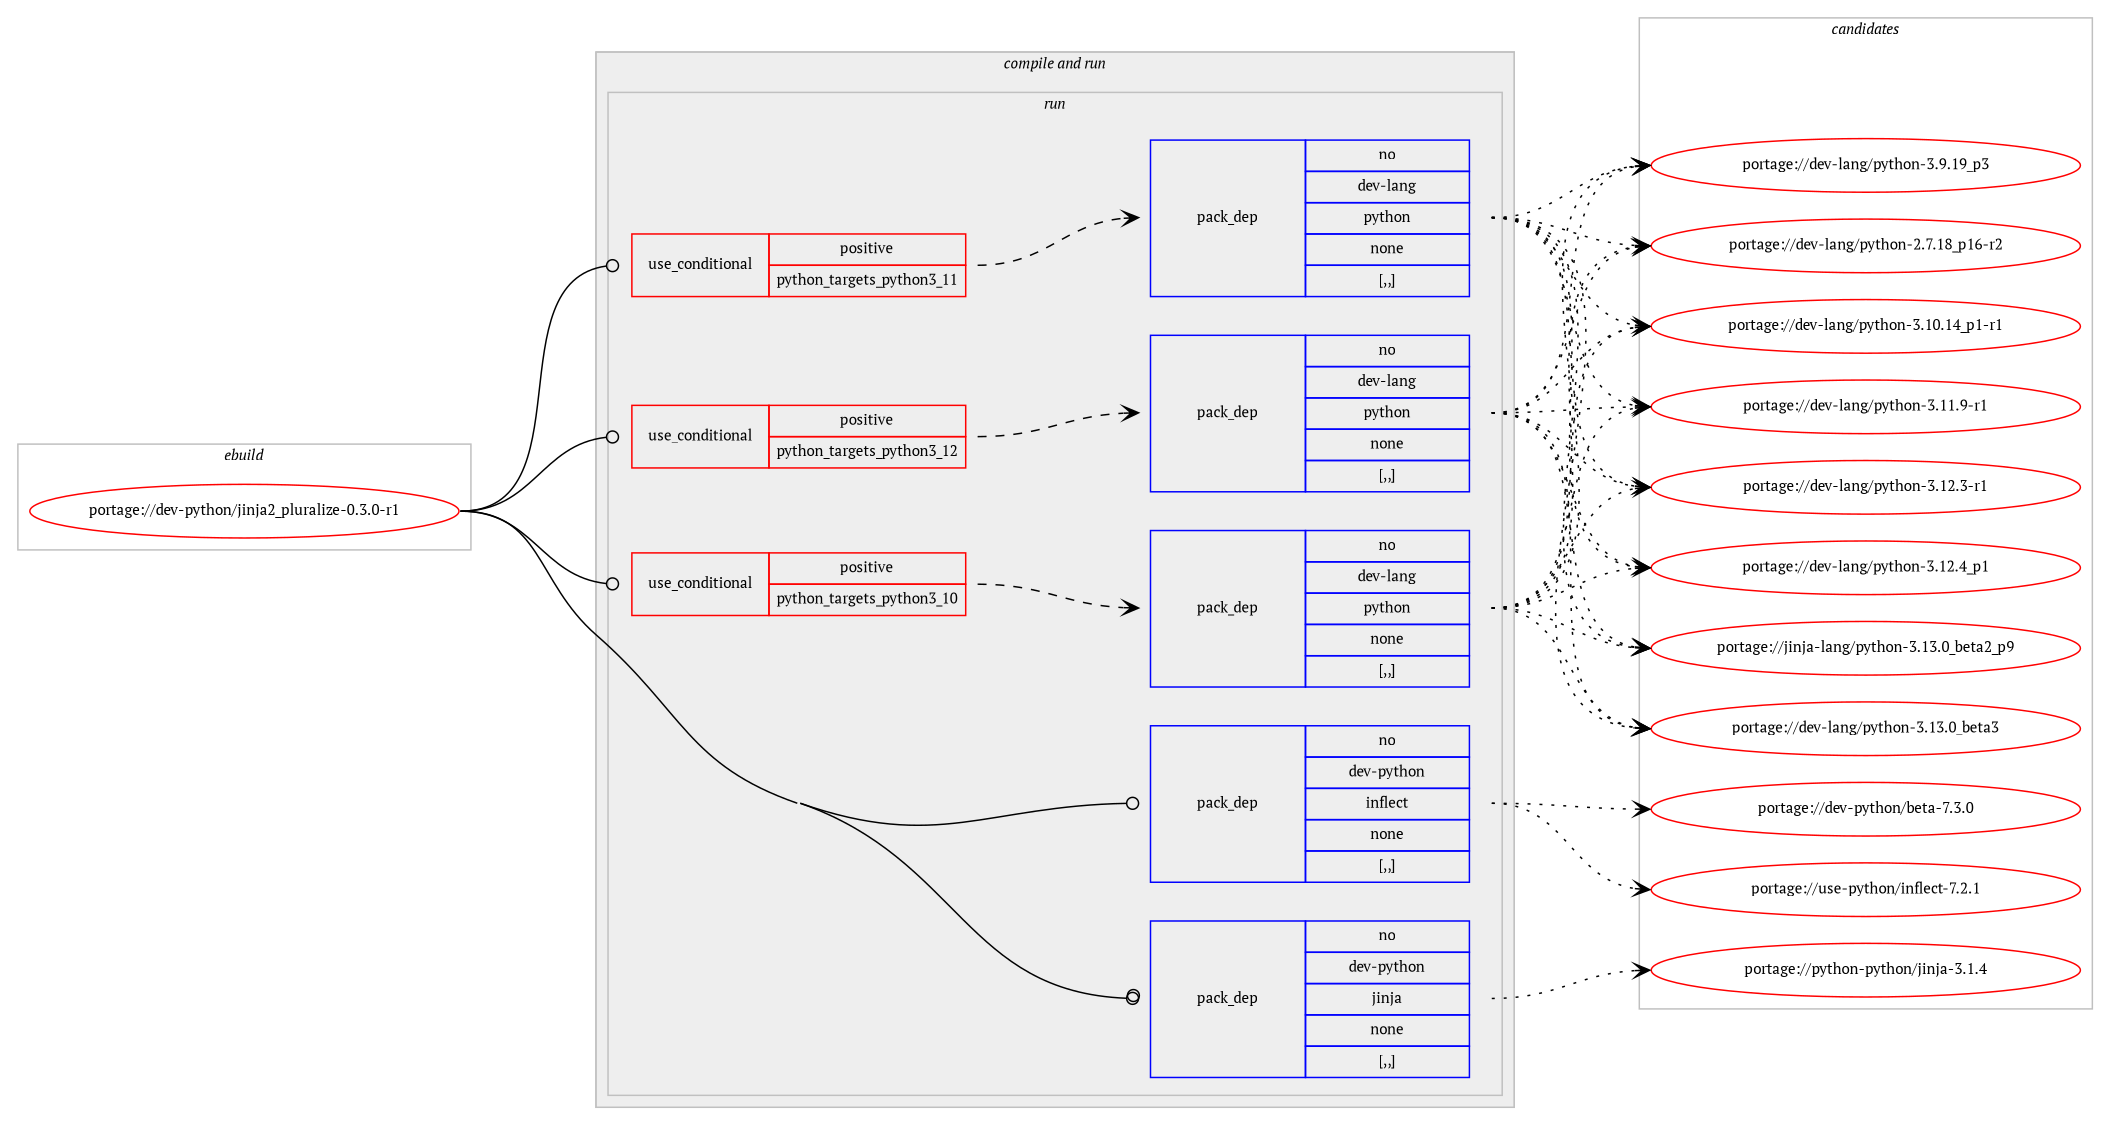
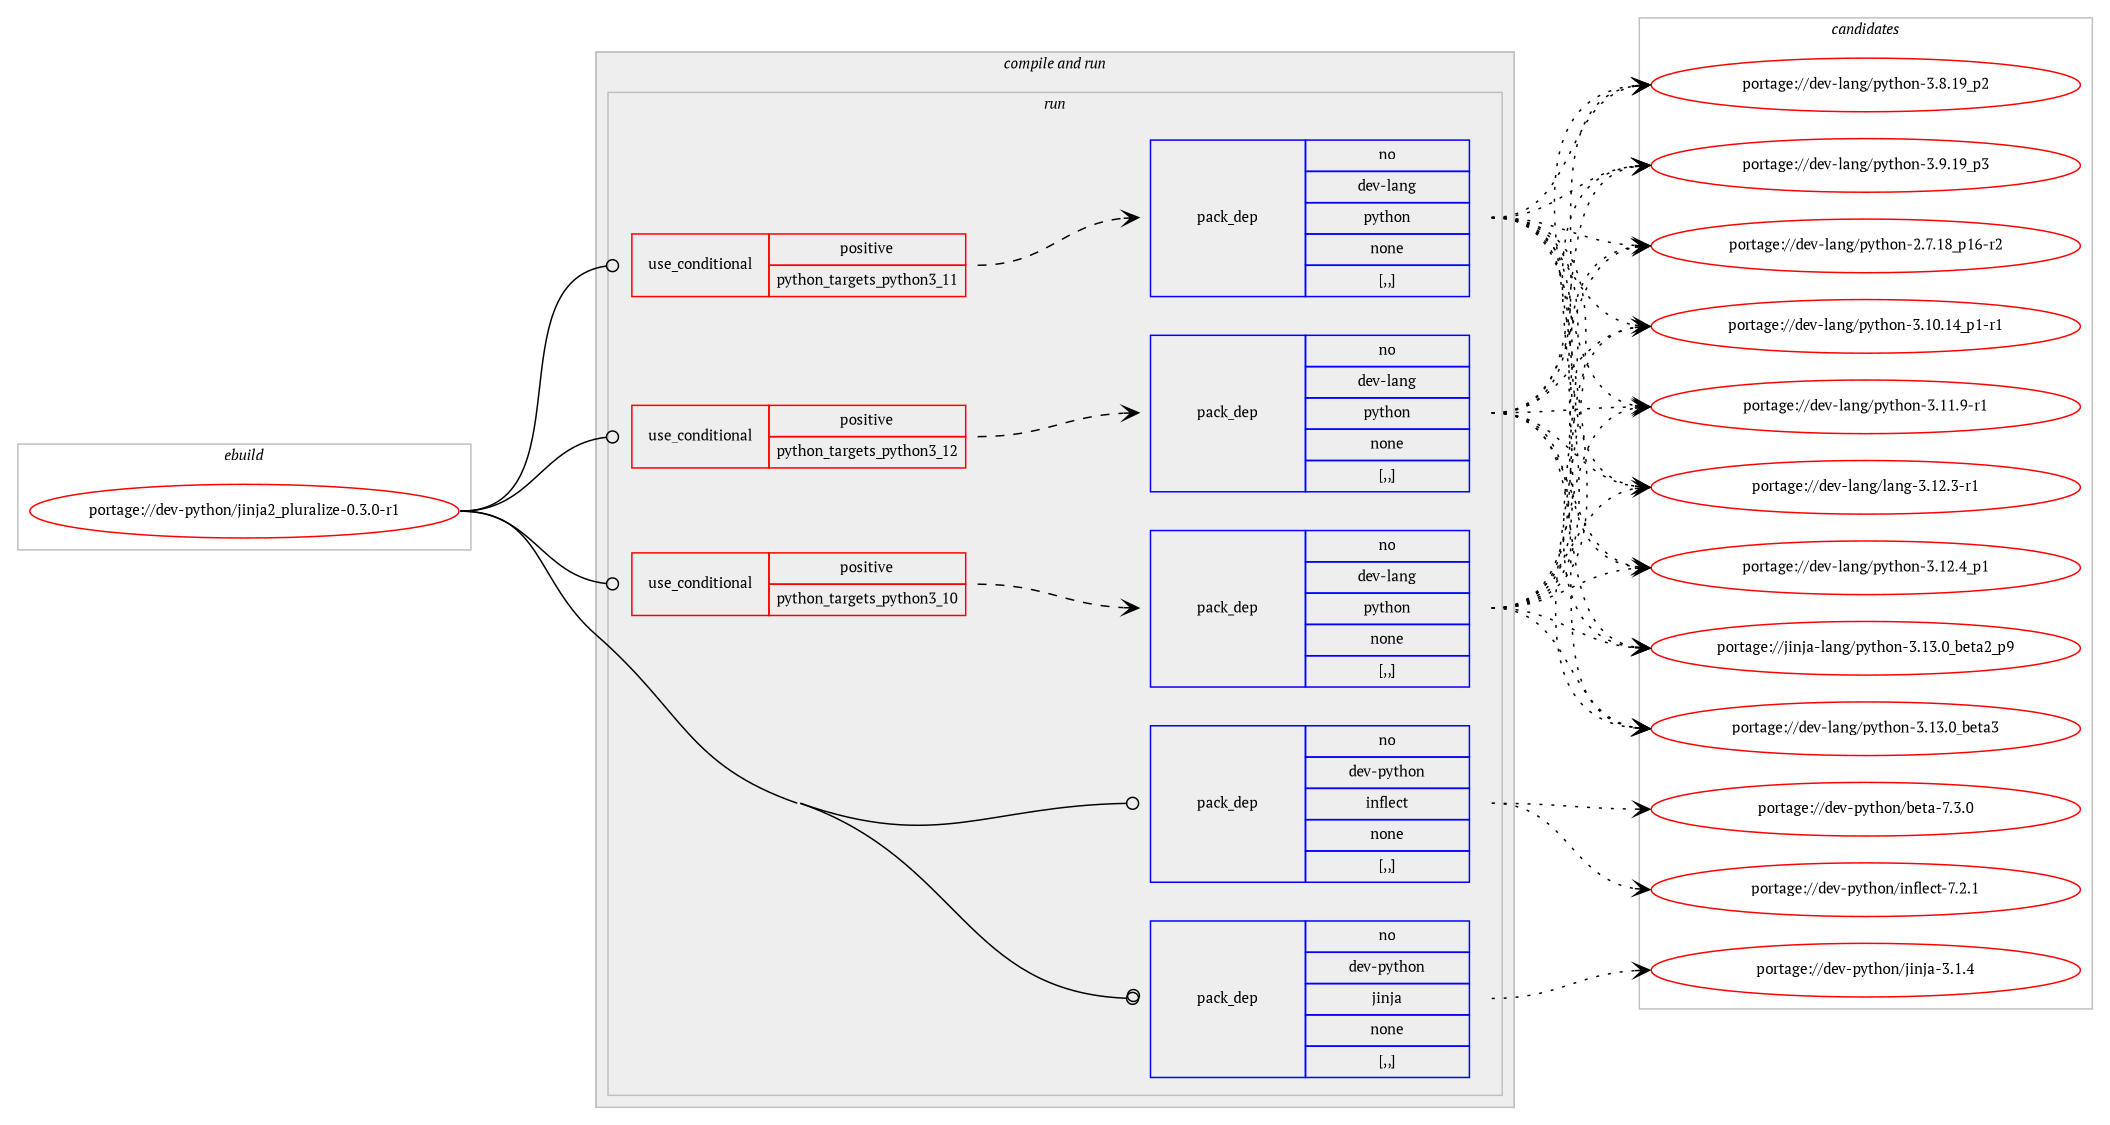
none -> (1866, 85)
(1866, 487) -> (1866, 487)
(1866, 890) -> (1866, 890)
(1866, 970) -> (1866, 970)
